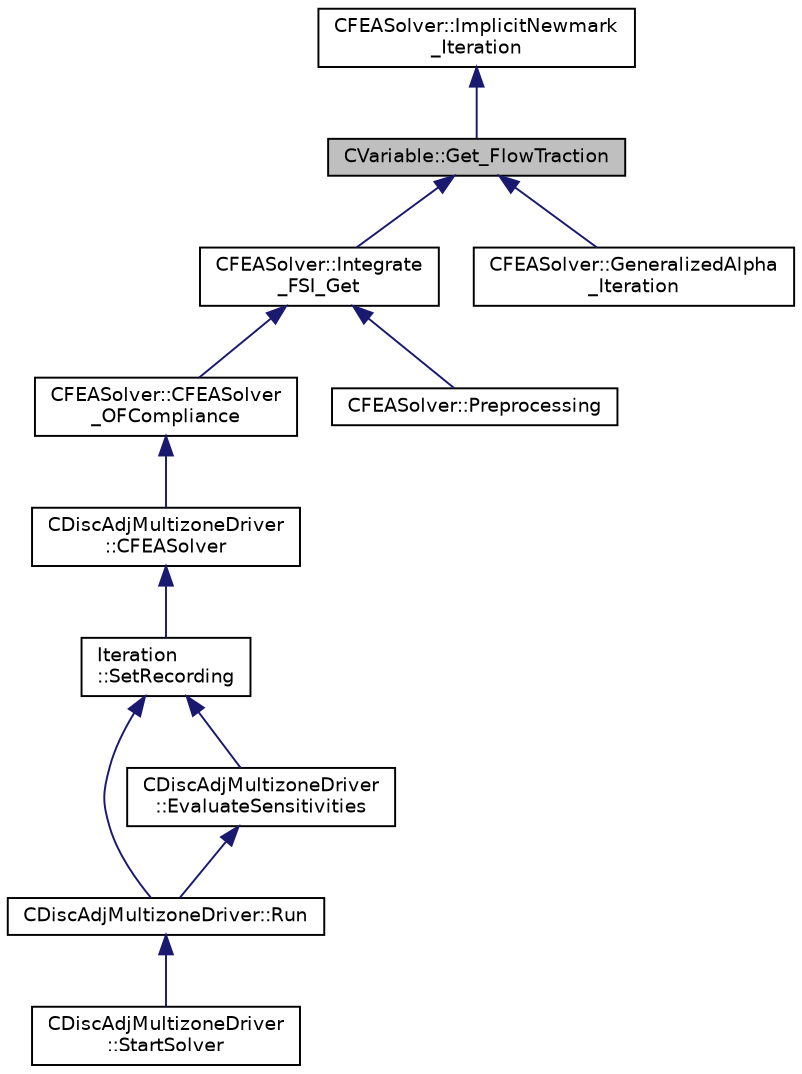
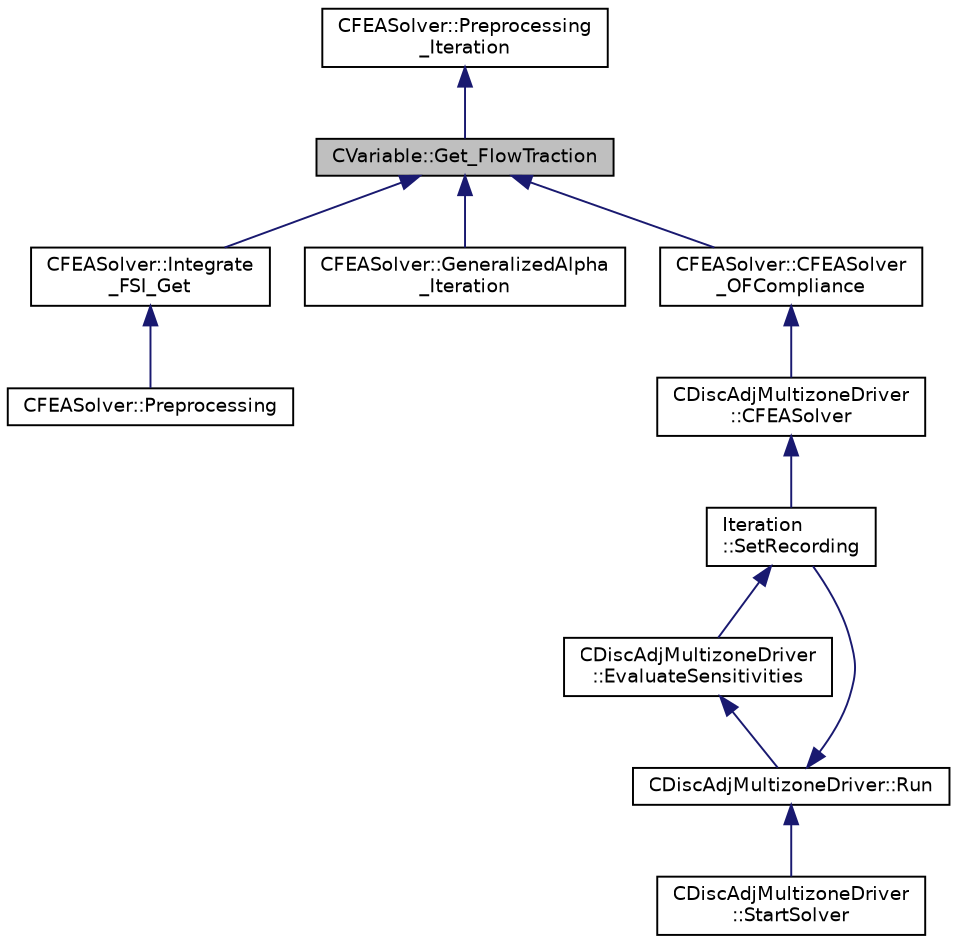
(477, 38) -> (465, 38)
(235, 348) -> (622, 215)
(105, 808) -> (854, 659)
